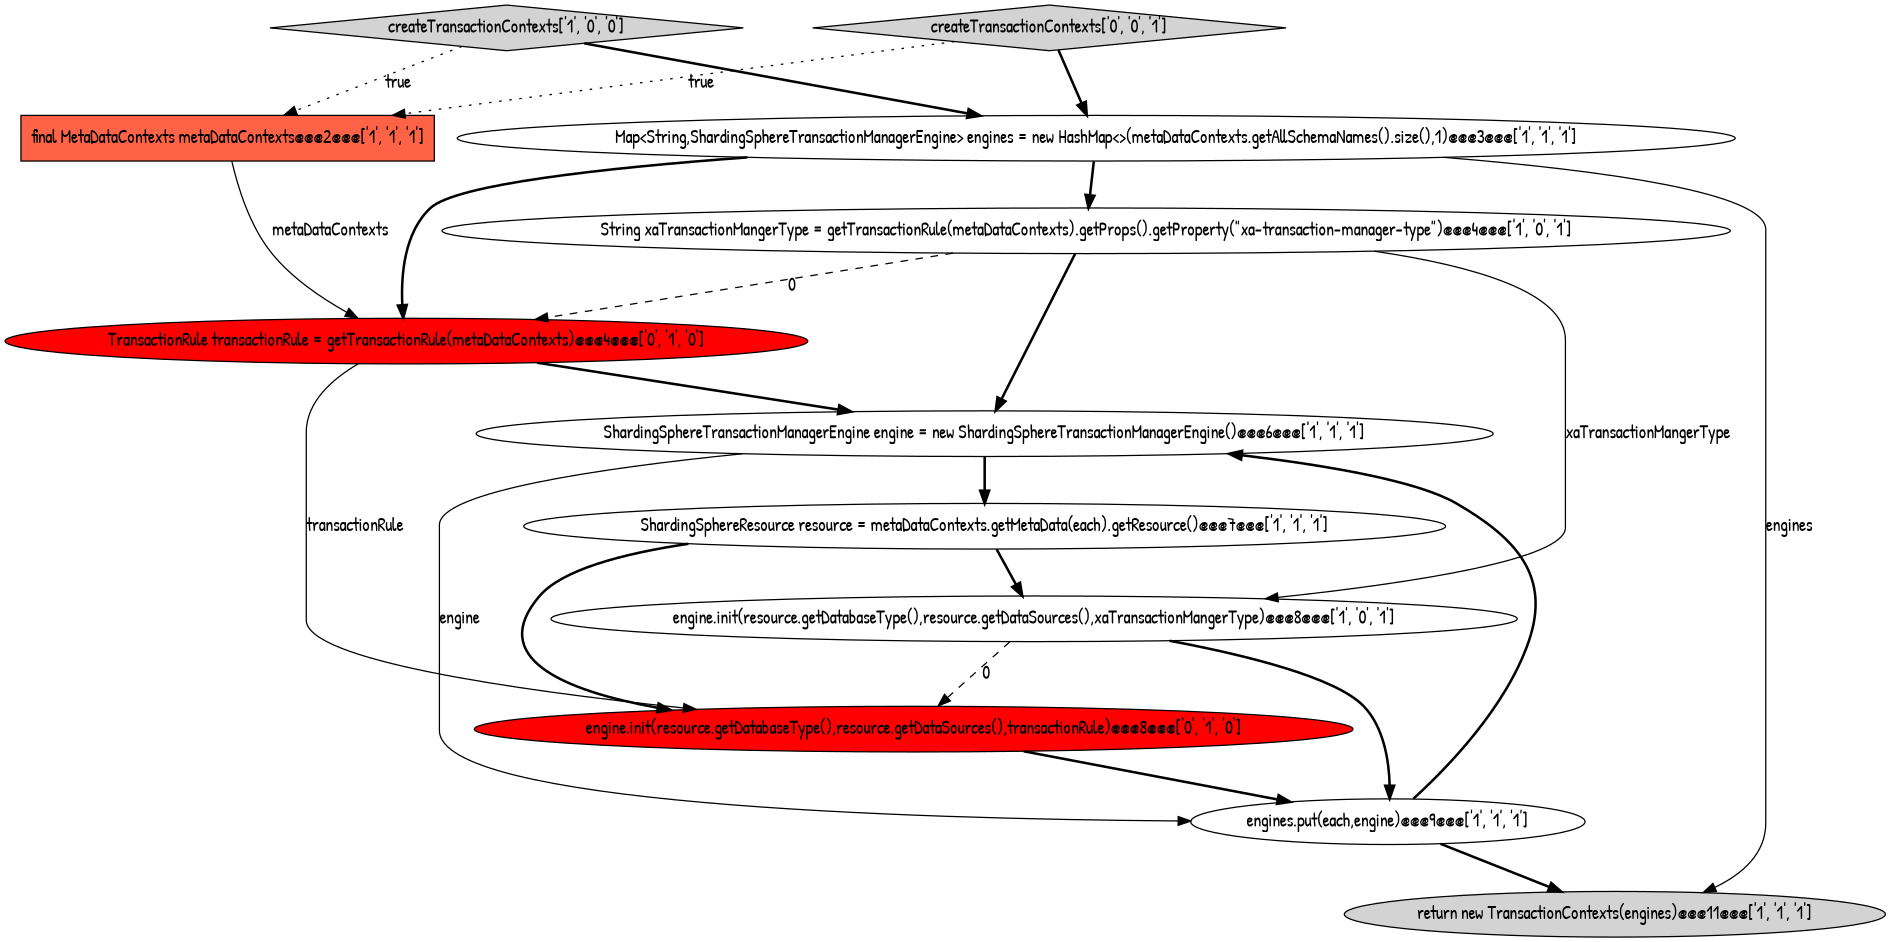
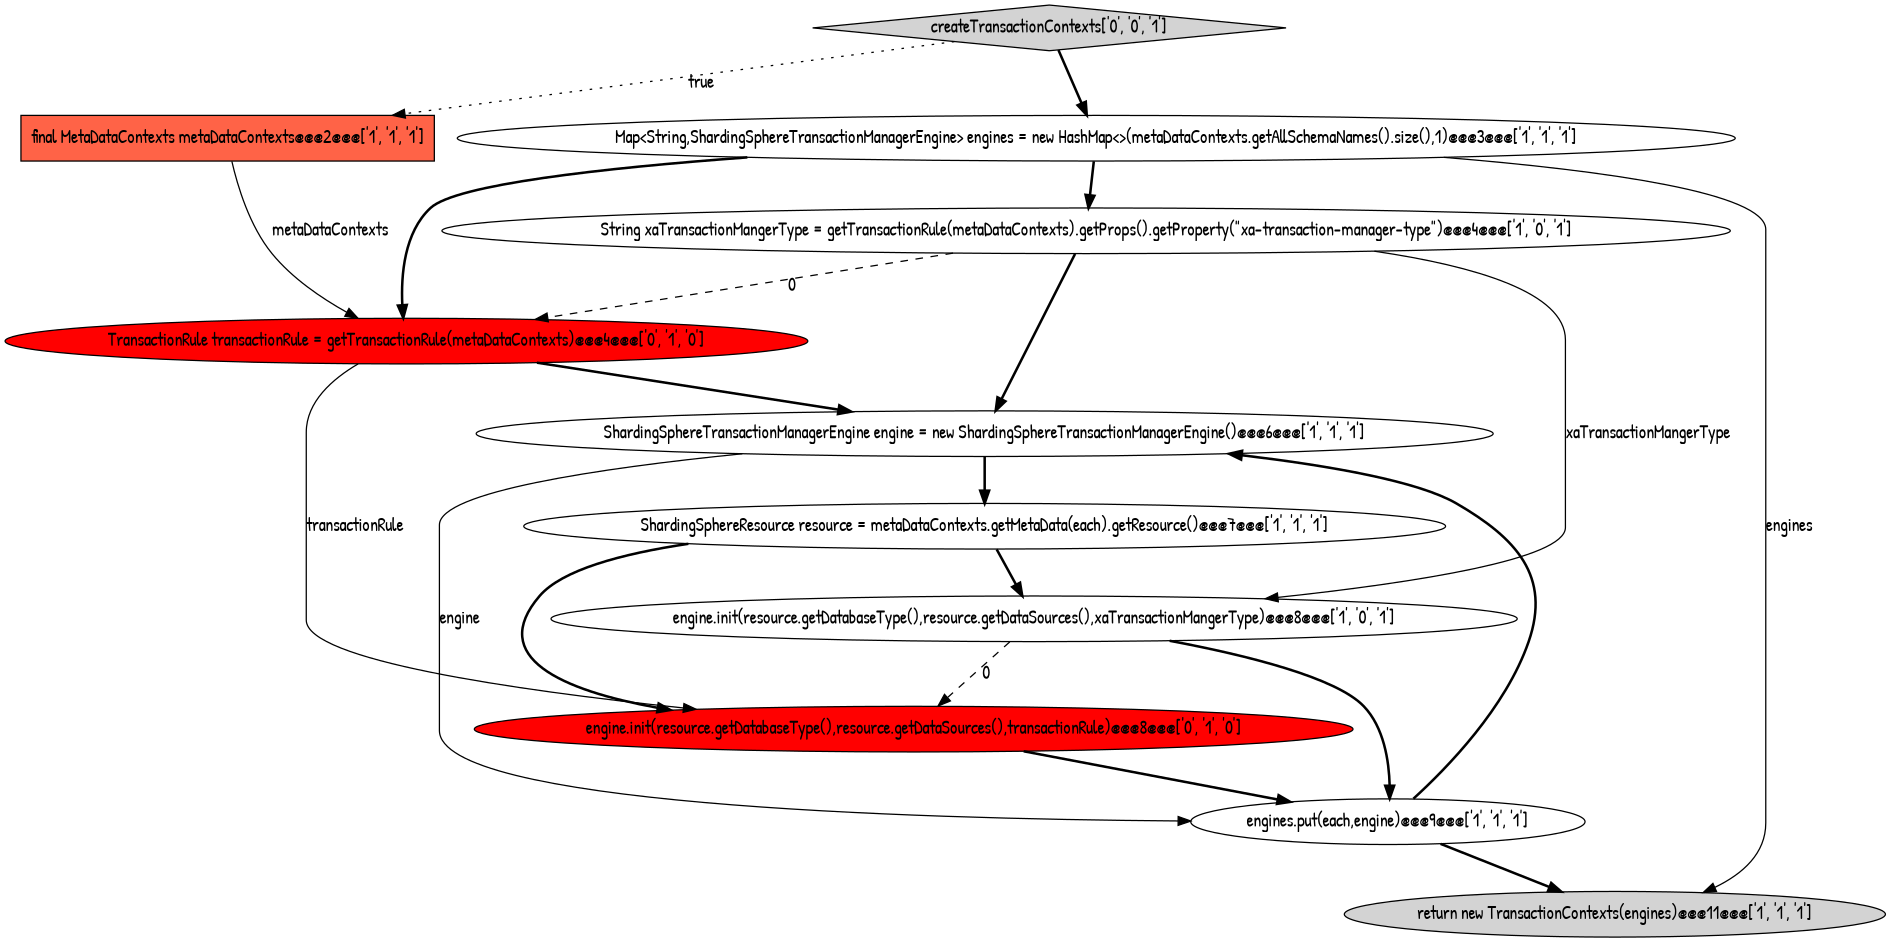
(507, 28) -> none
